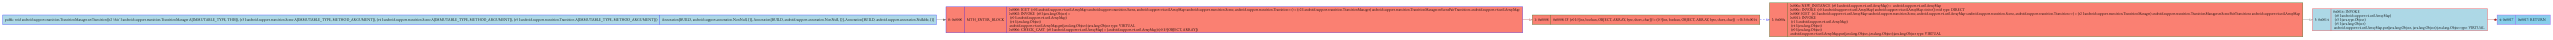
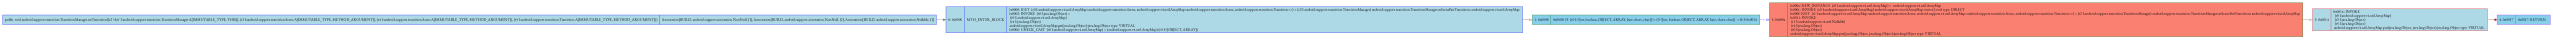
(1234, 20) -> (1234, 20)
(1646, 20) -> (1646, 20)
(2350, 20) -> (2349, 20)
(1819, 22) -> (1817, 22)
